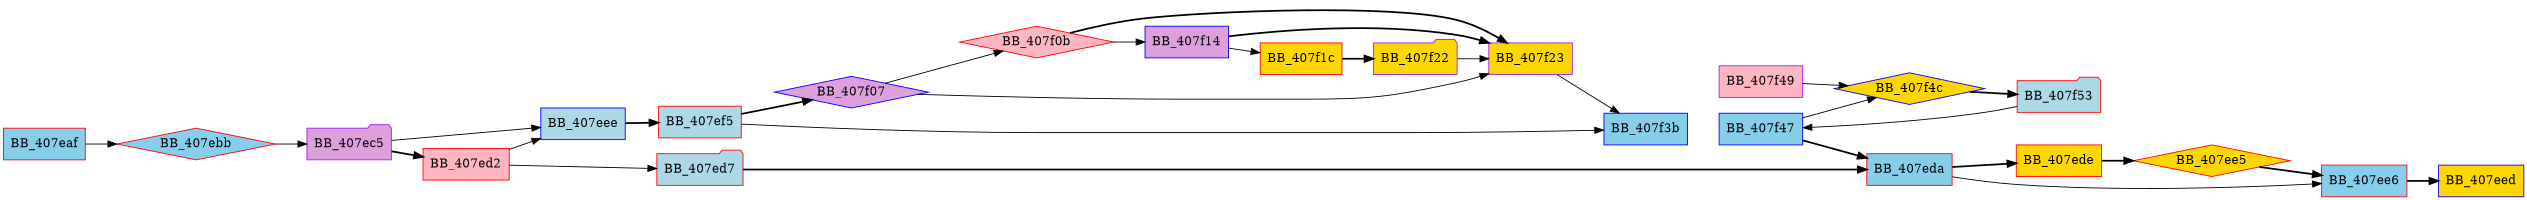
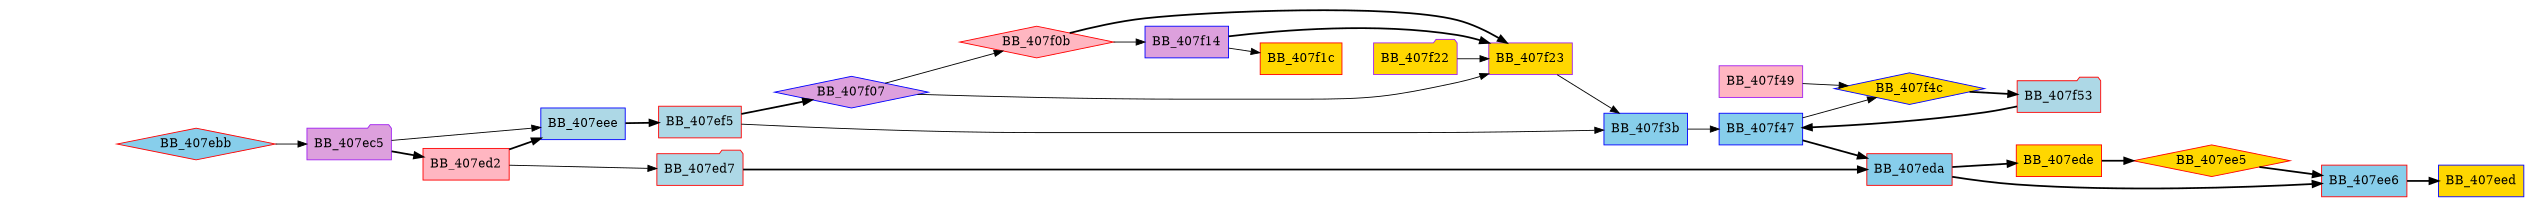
(1353, 59) -> none
(1915, 120) -> (1915, 120)
none -> (1699, 129)
(44, 144) -> none
(521, 145) -> (521, 145)
(2132, 188) -> (2132, 188)
